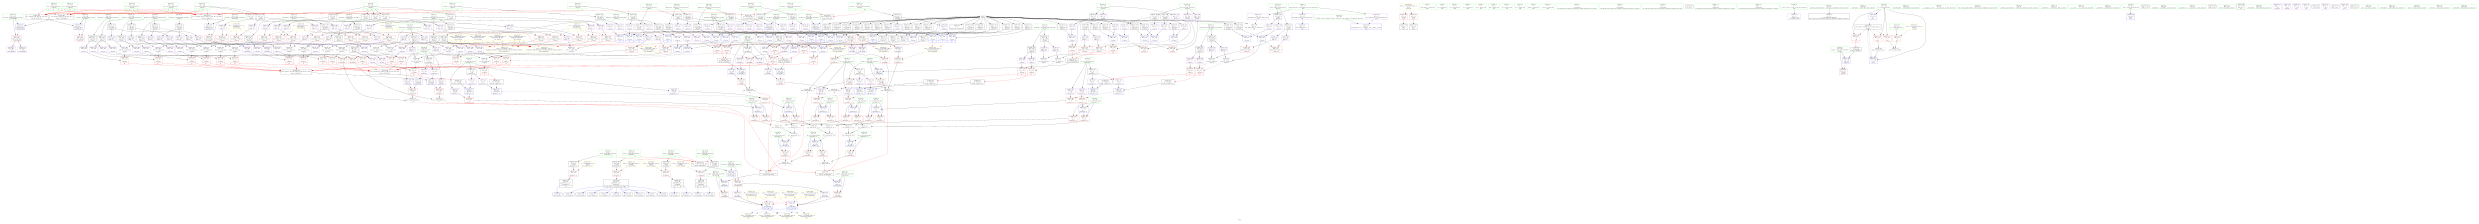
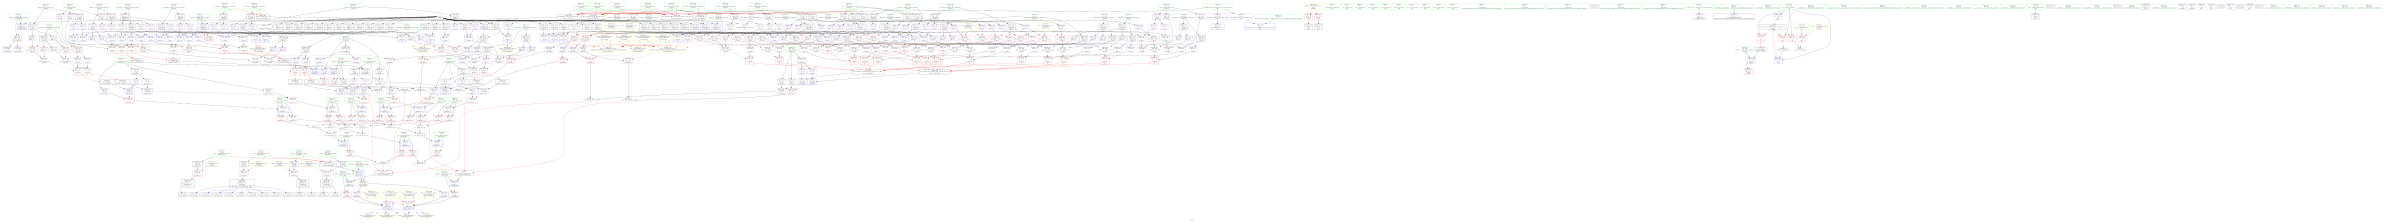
none -> (99, 7)
